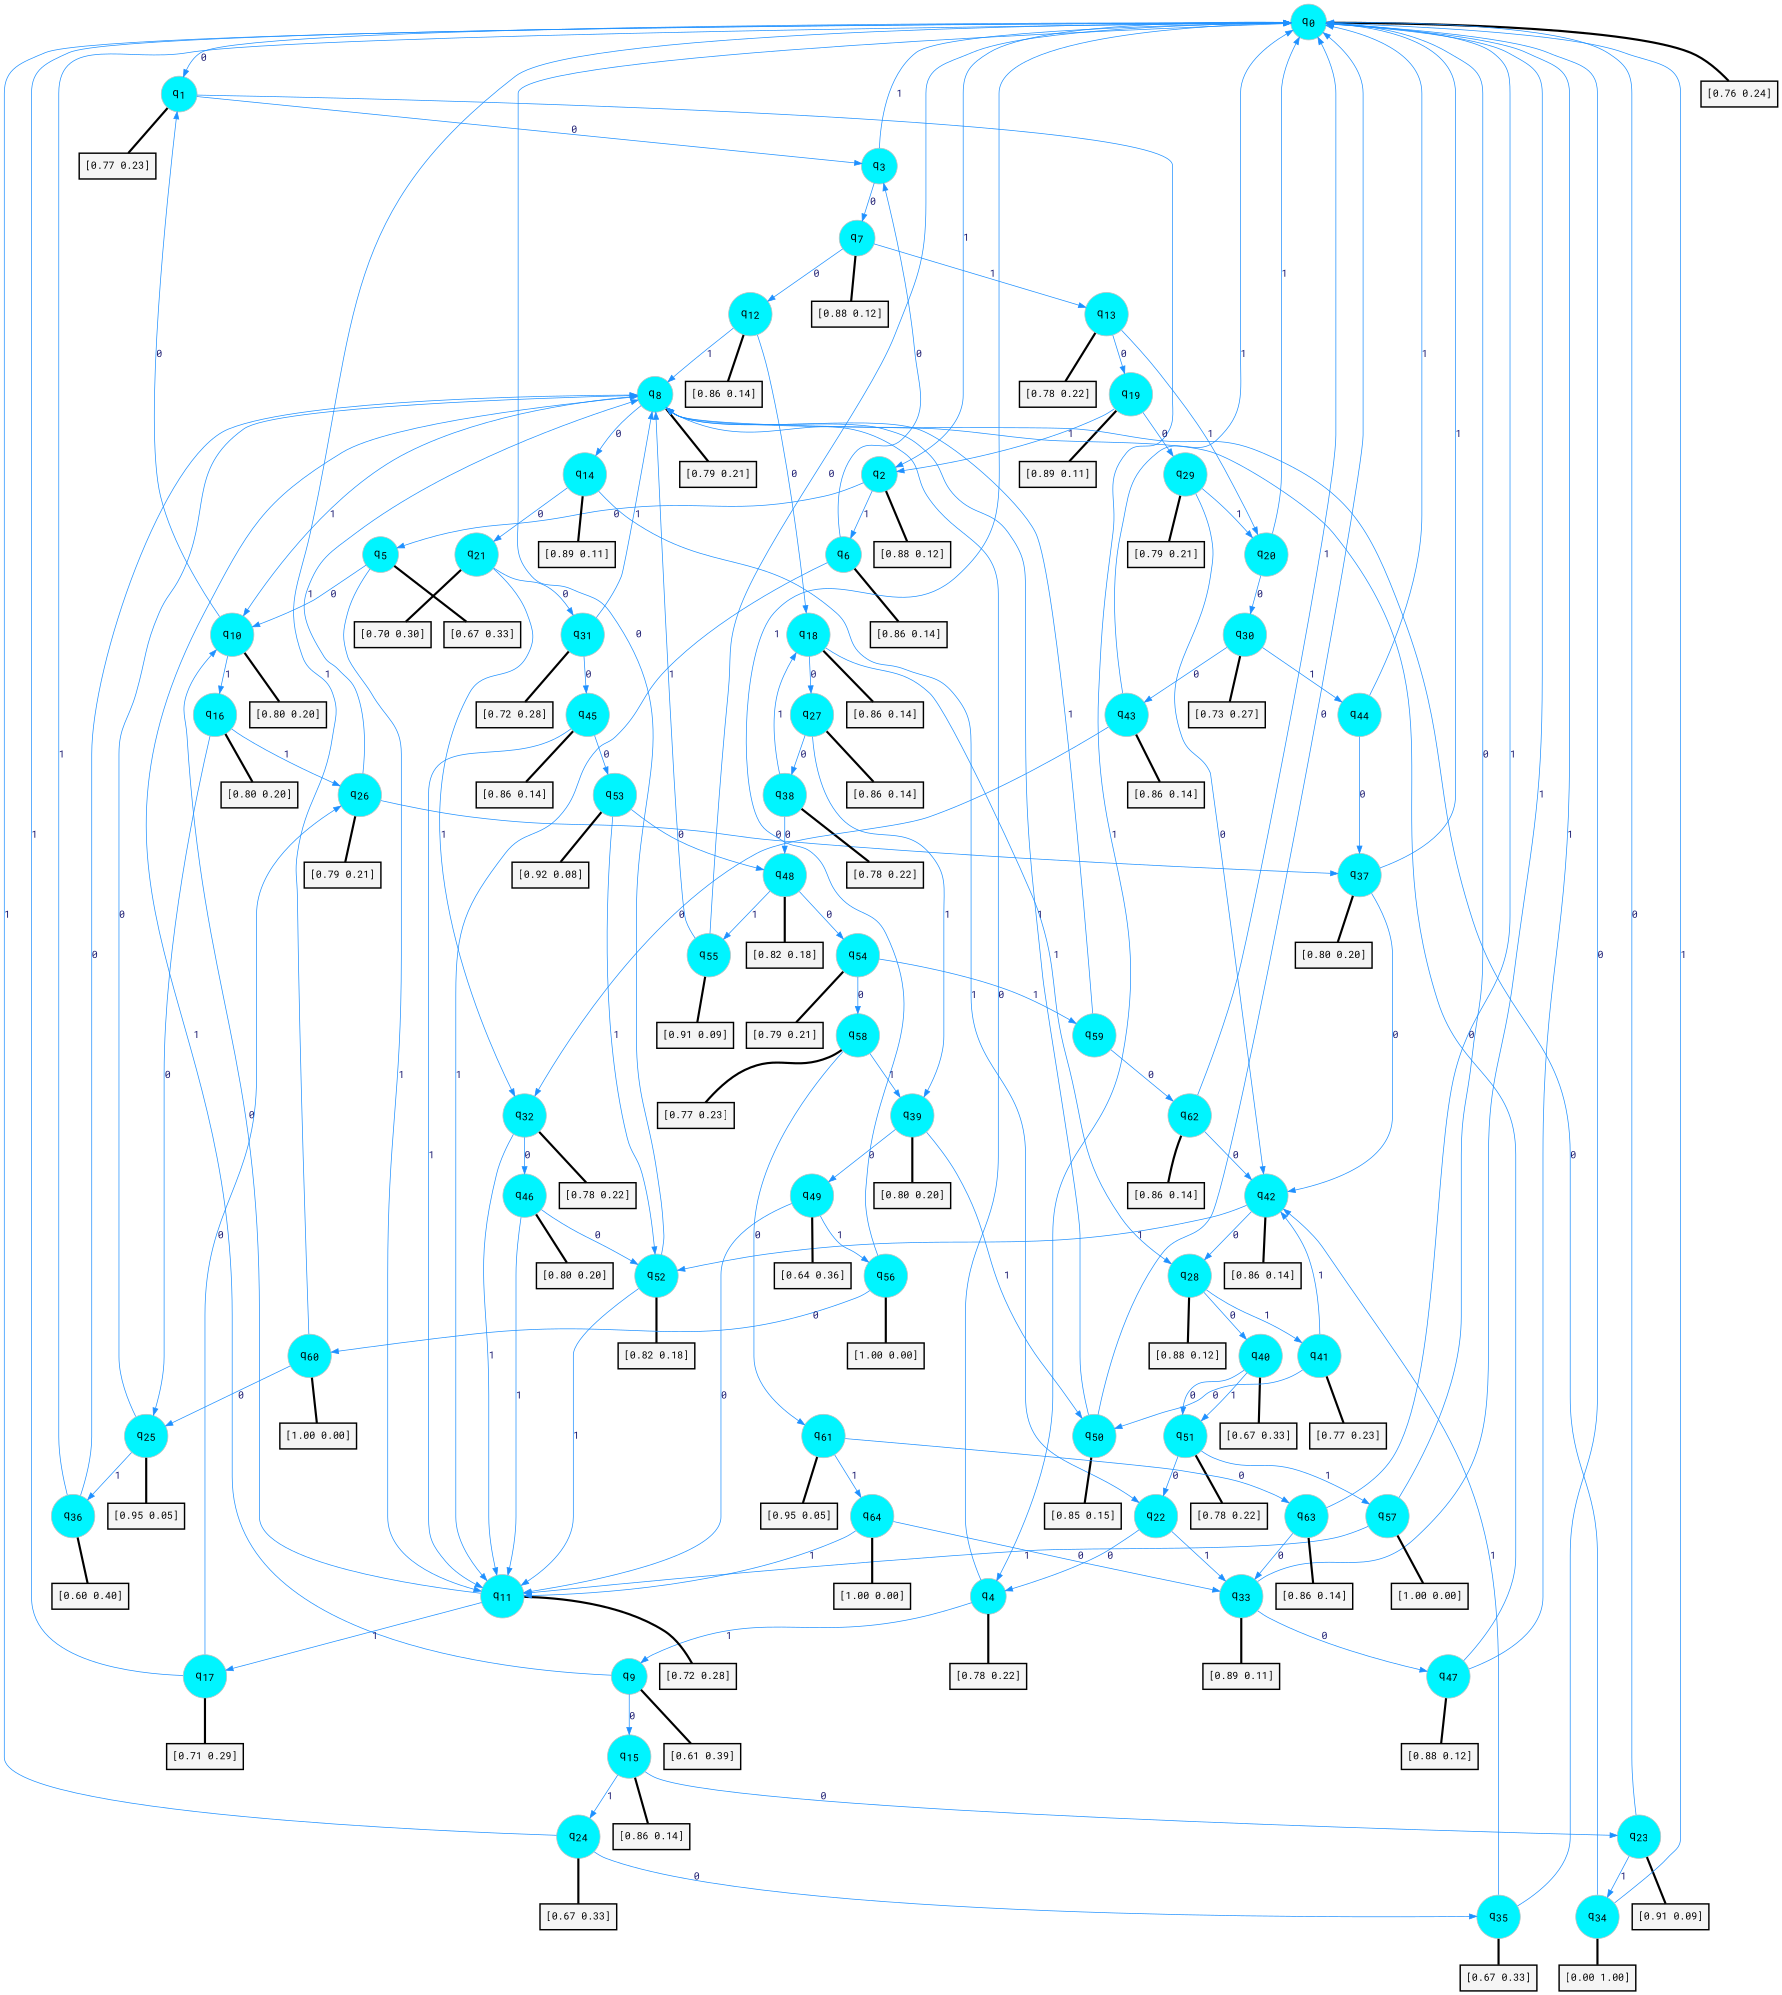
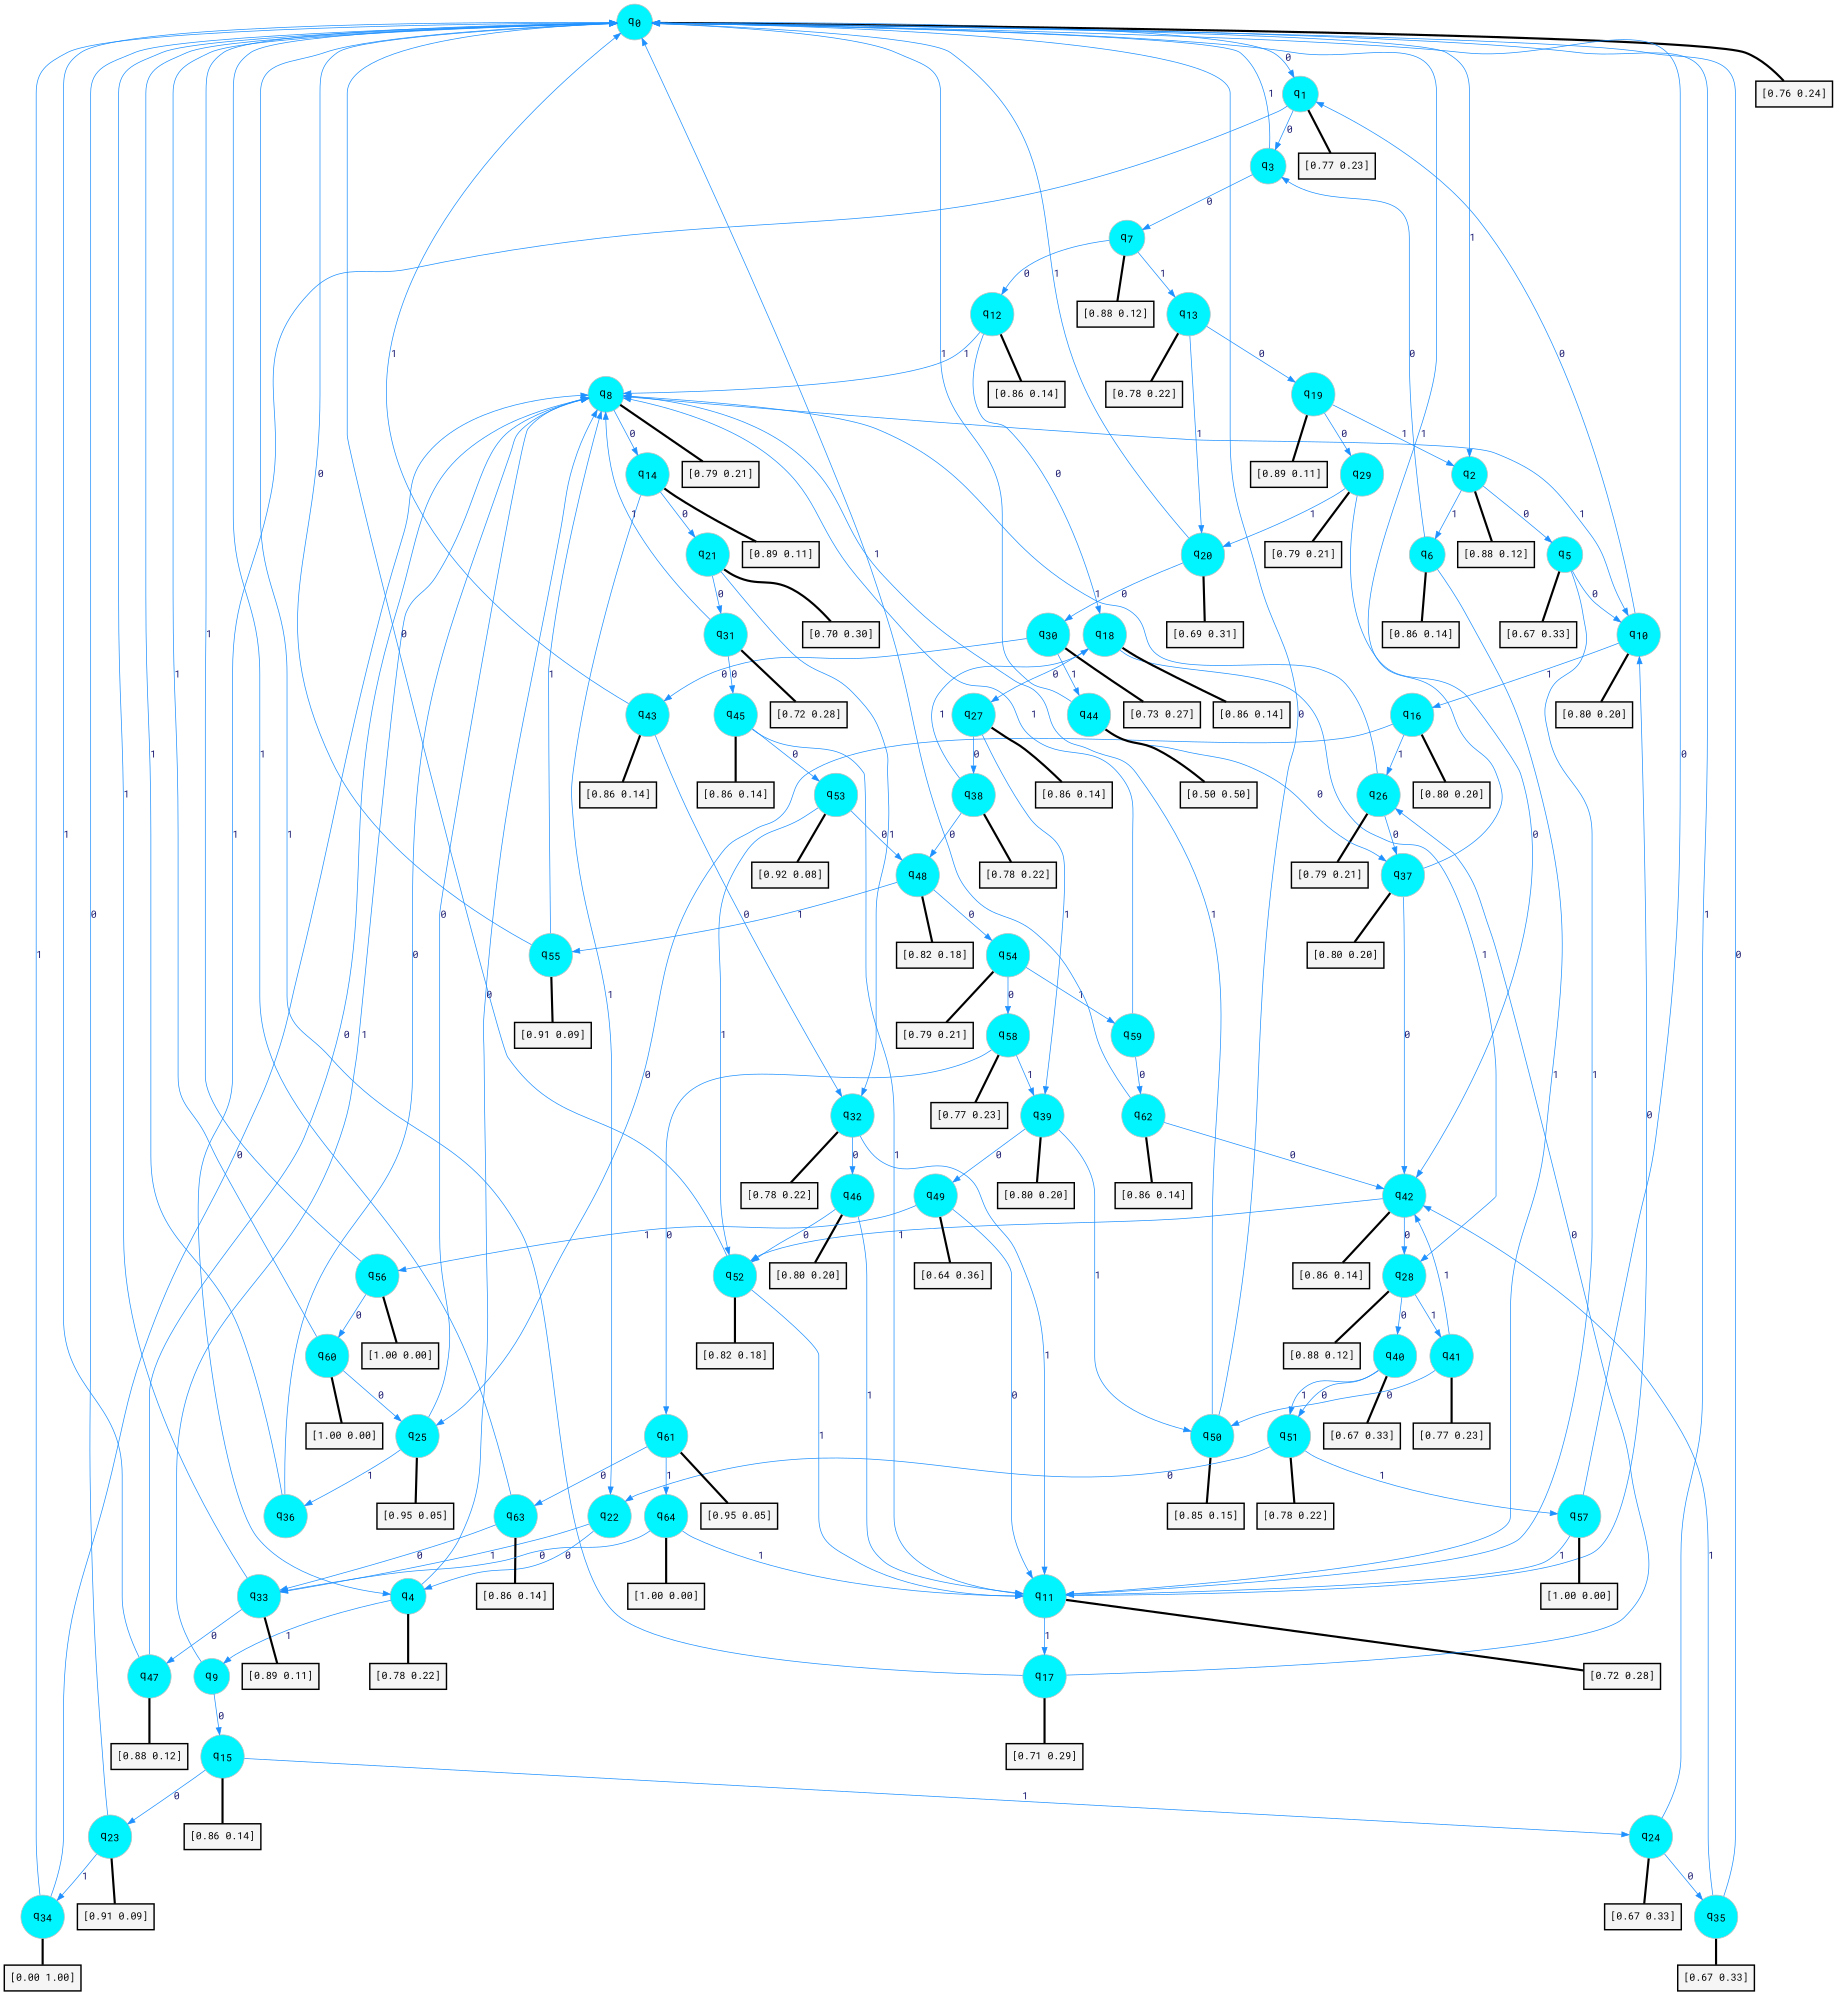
none -> (1205, 635)
none -> (1219, 795)
(90, 1596) -> none
(702, 1757) -> none
